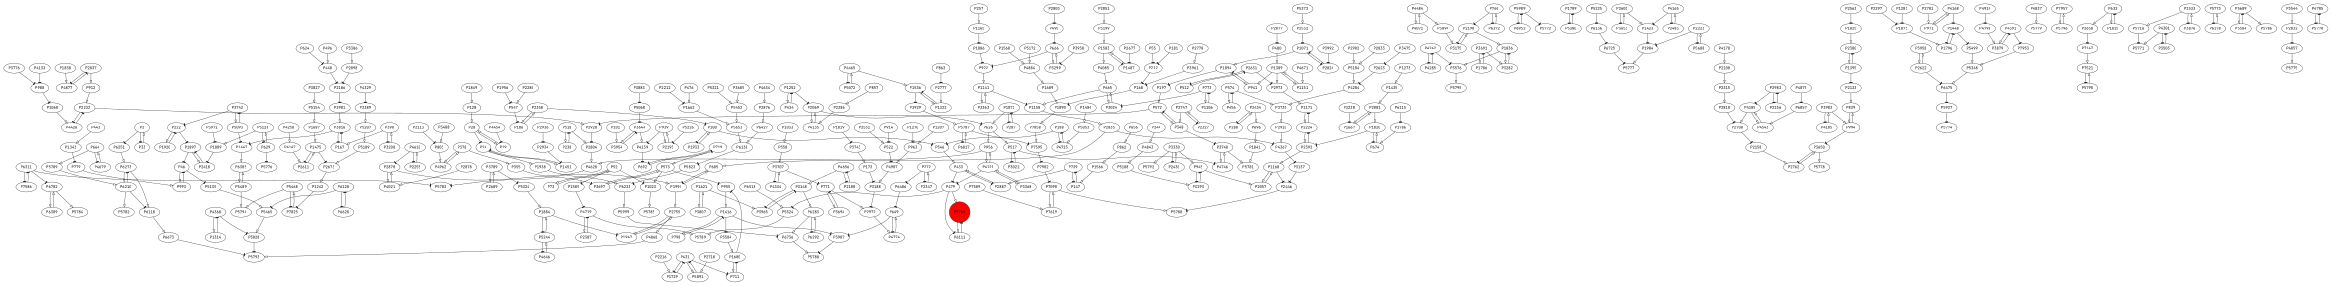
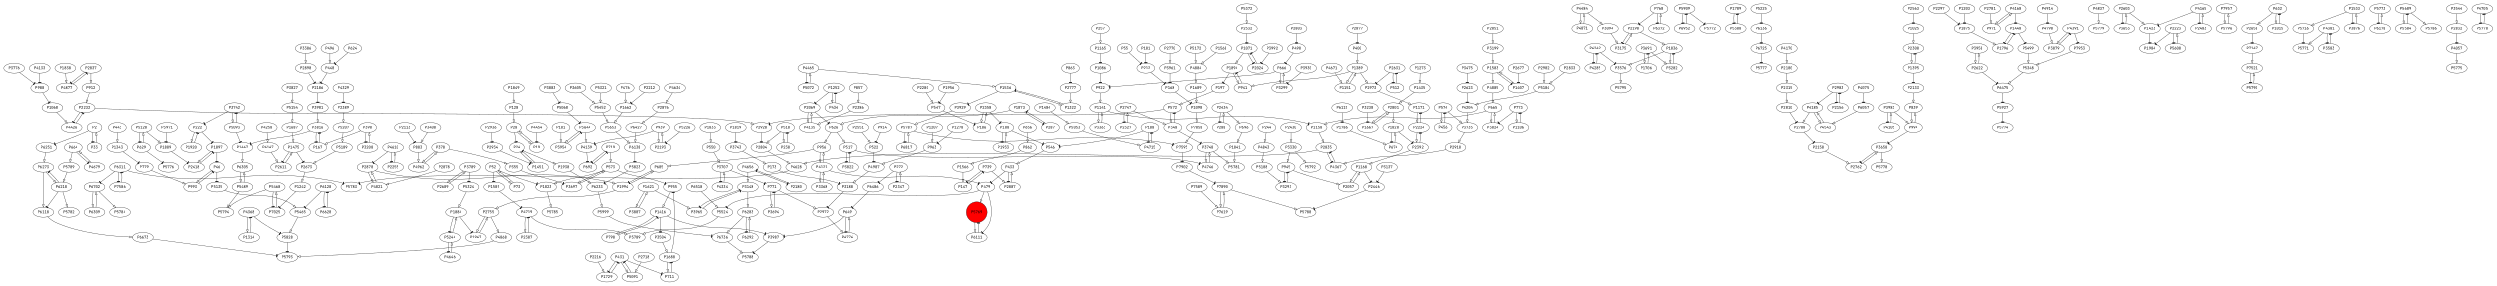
(1639, 57) -> none
(1172, 156) -> none
(1289, 156) -> (1333, 158)
